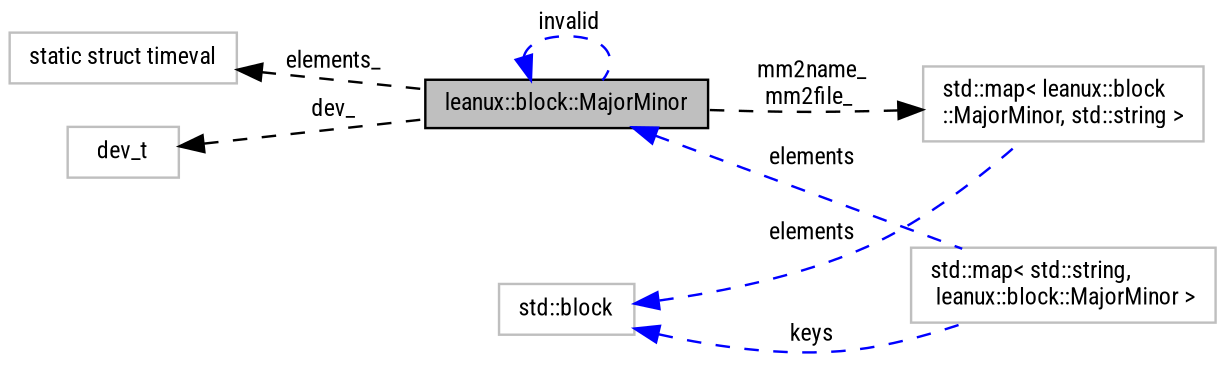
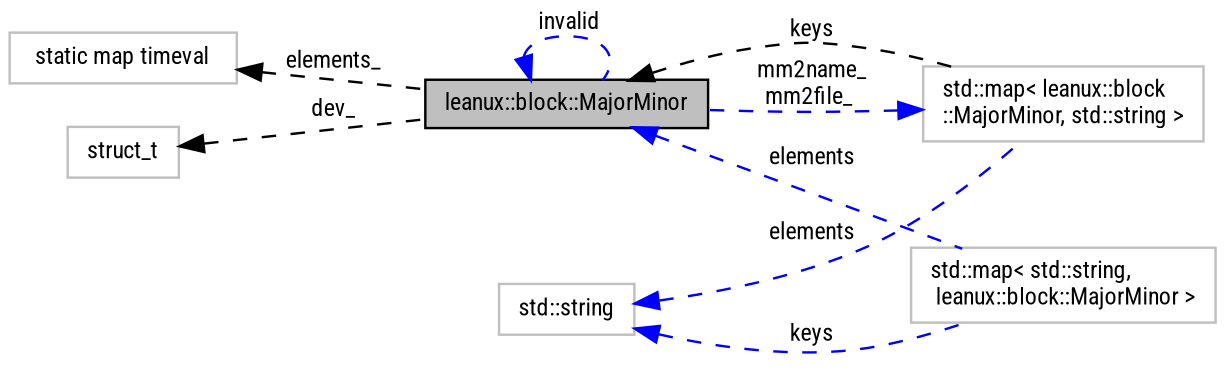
none -> (803, 43)
(123, 58) -> (123, 58)
(803, 112) -> (803, 112)
(123, 152) -> (123, 152)
(567, 309) -> (567, 309)
